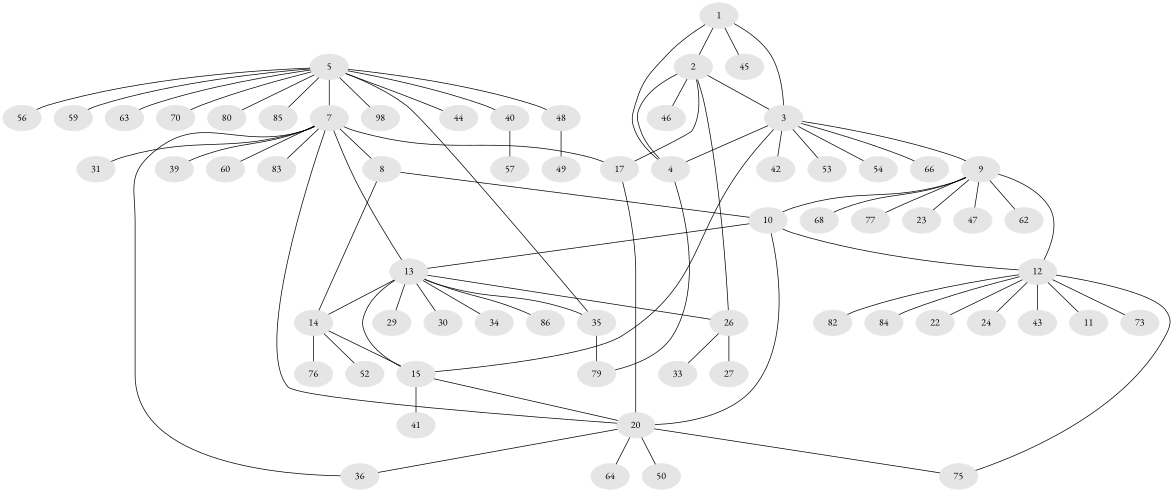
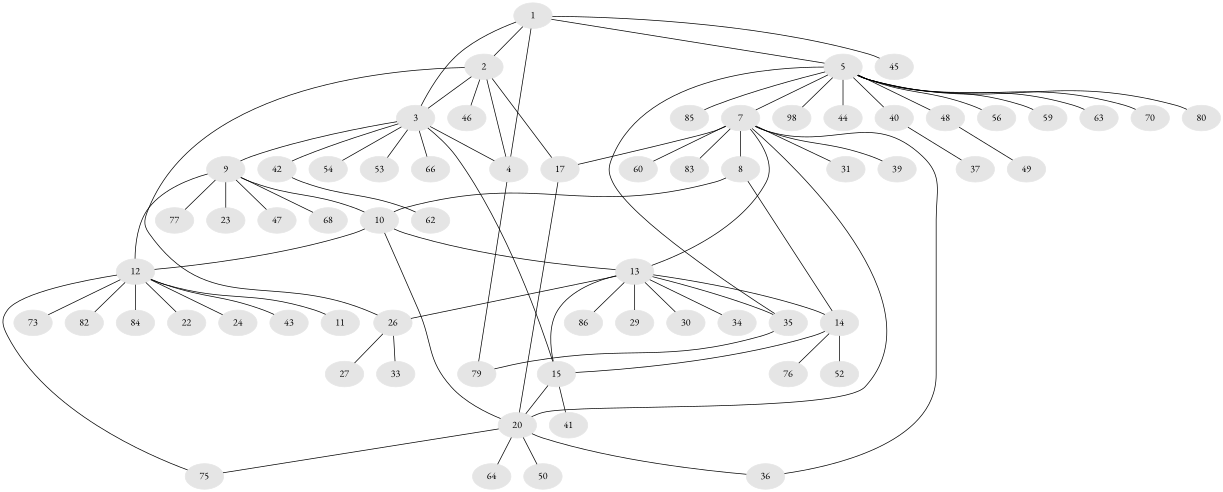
none -> (688, 41)
(510, 169) -> (975, 169)
(1002, 195) -> (354, 195)
